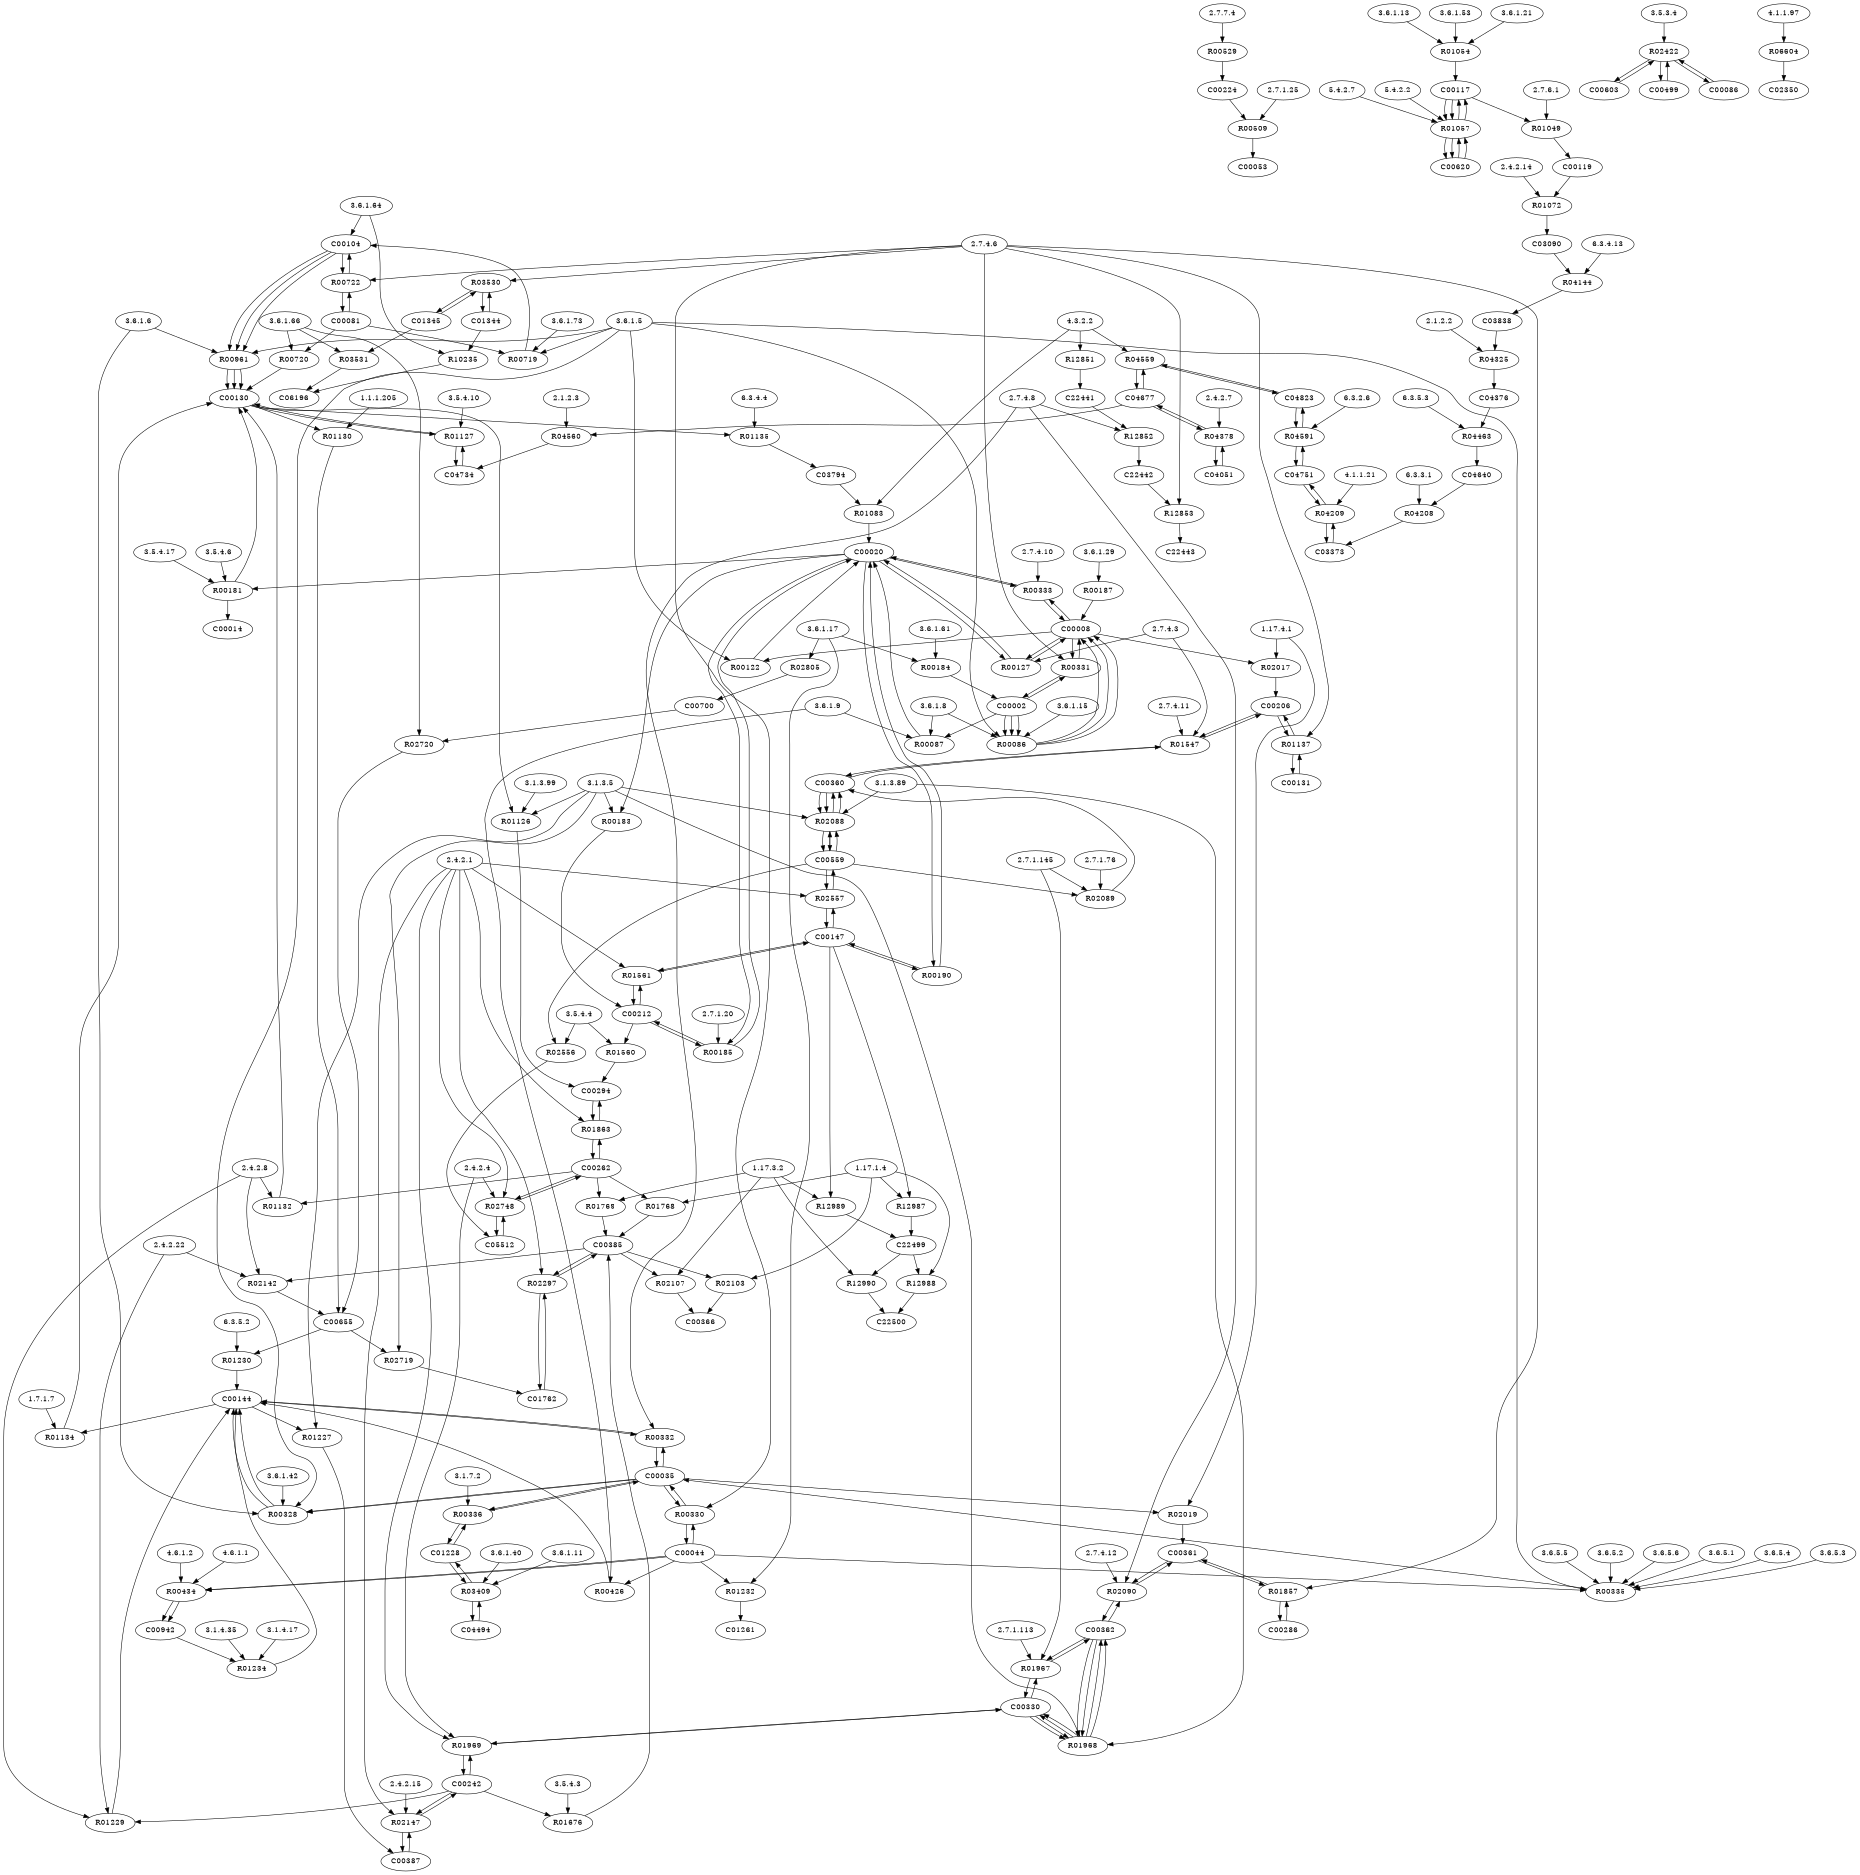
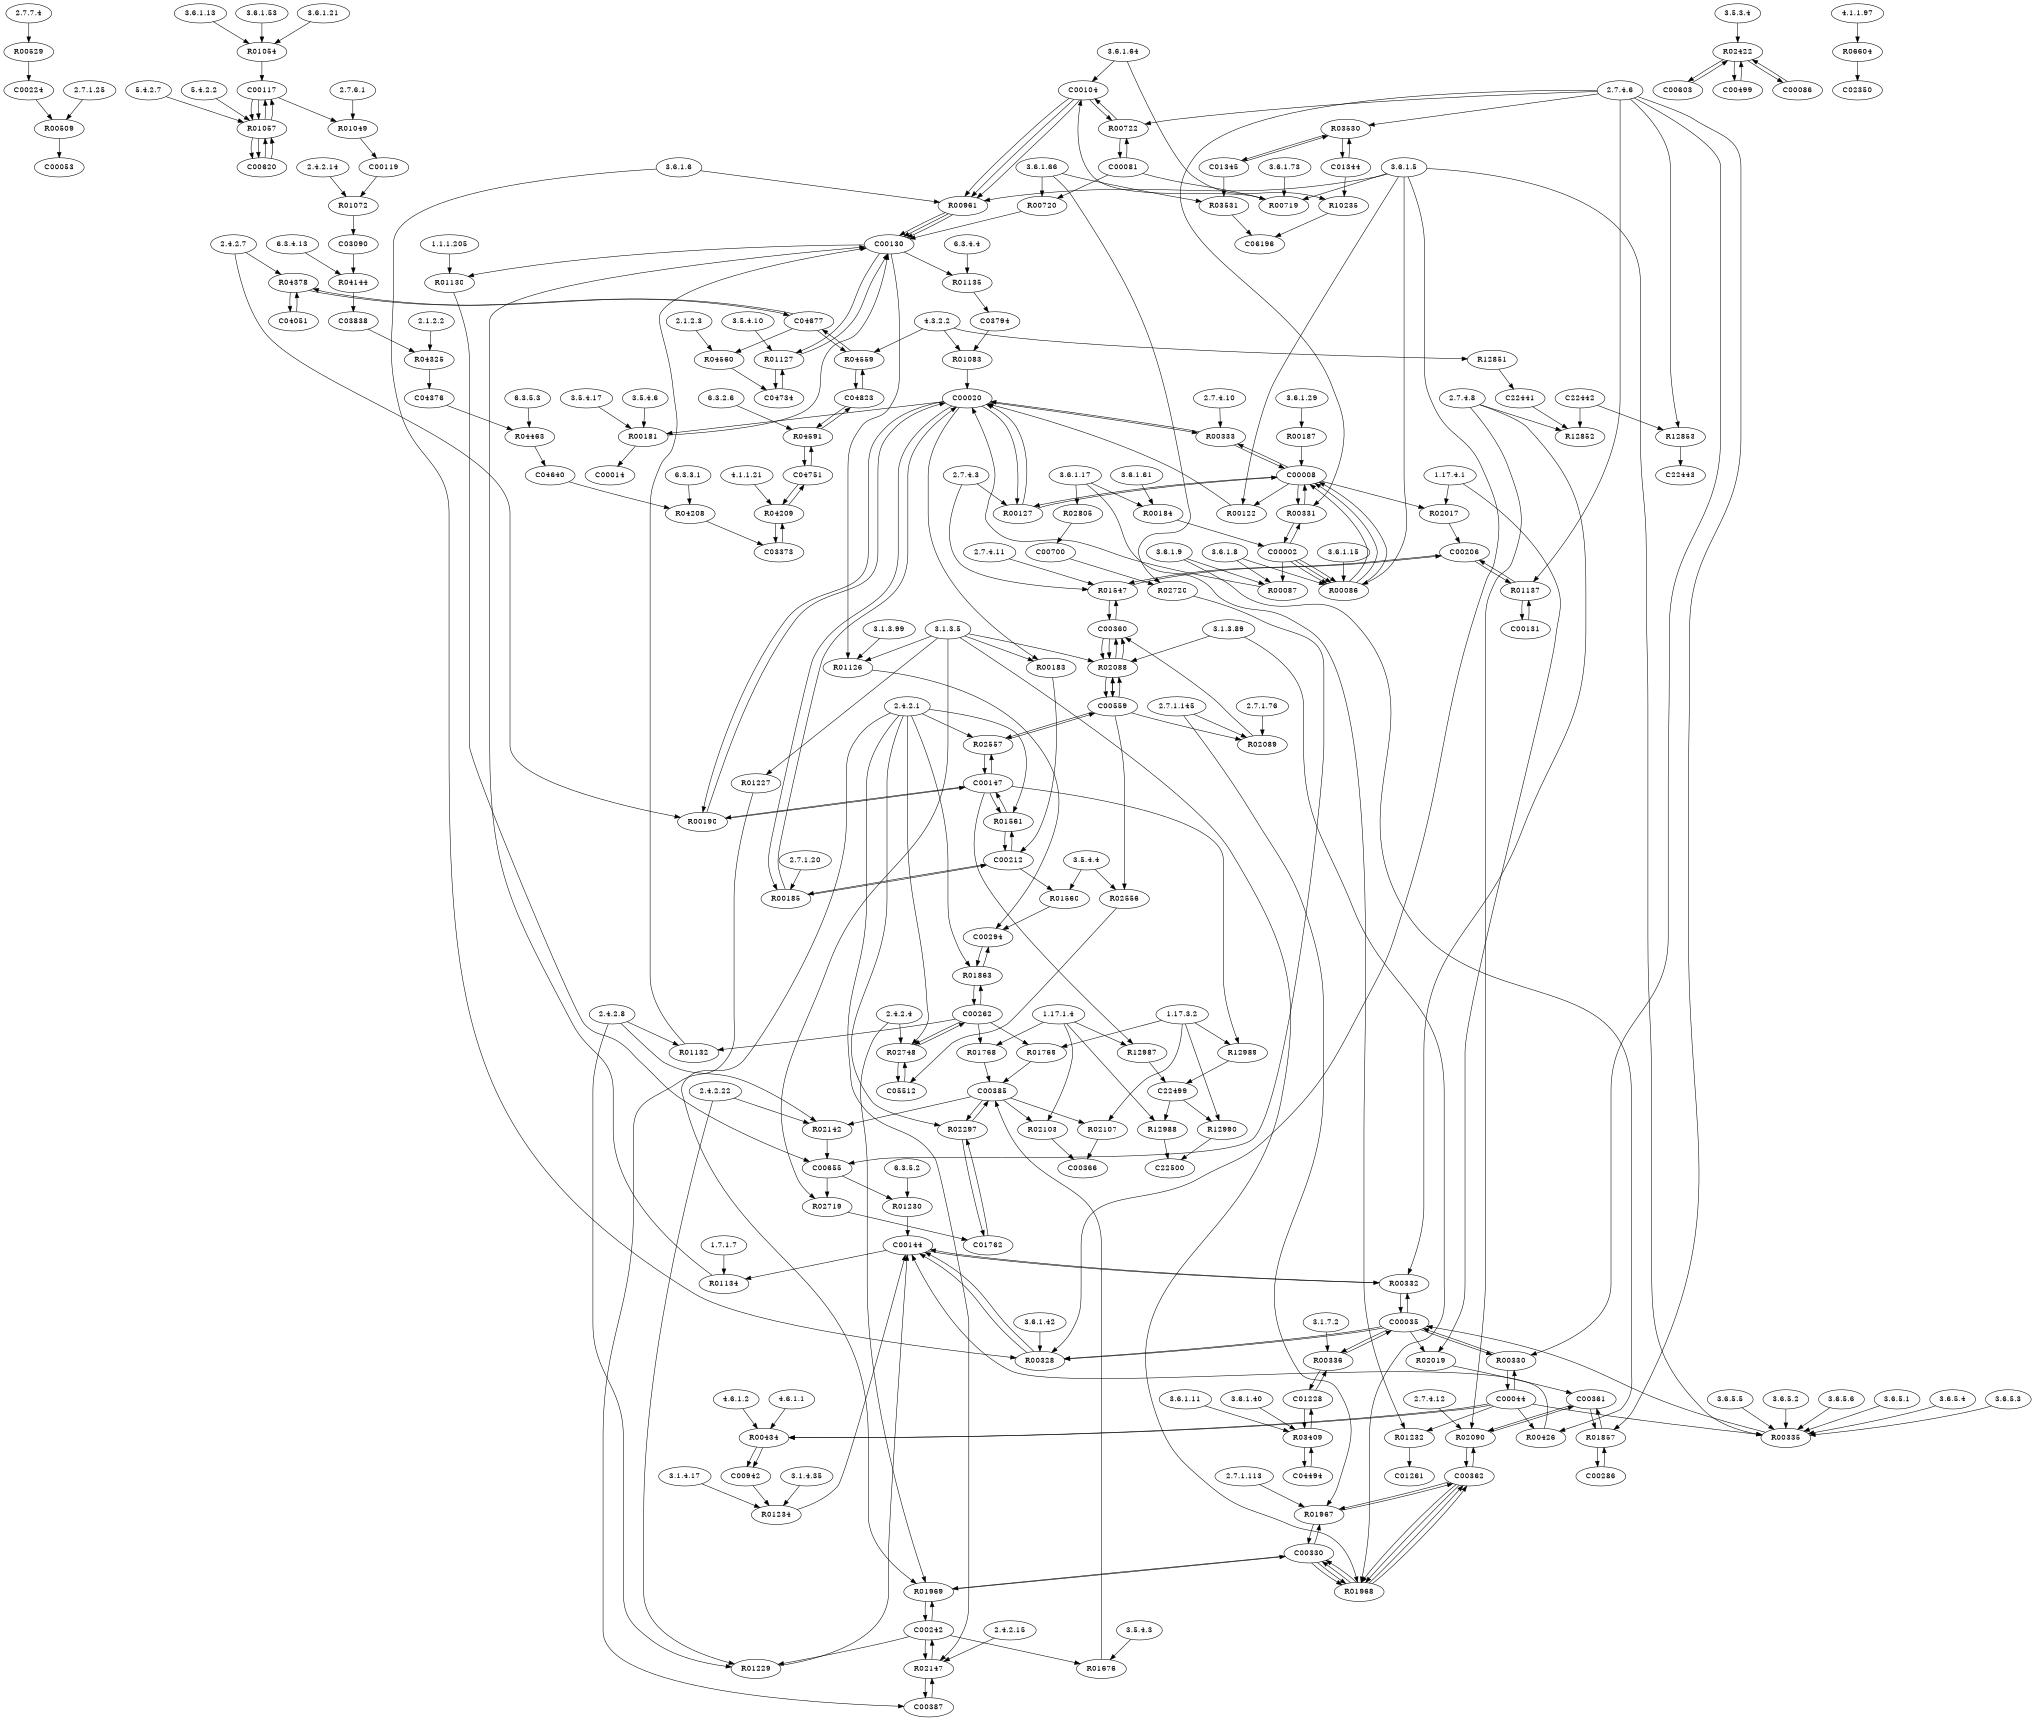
(1139, 453) -> (1580, 415)
none -> (510, 524)
(272, 1416) -> none
